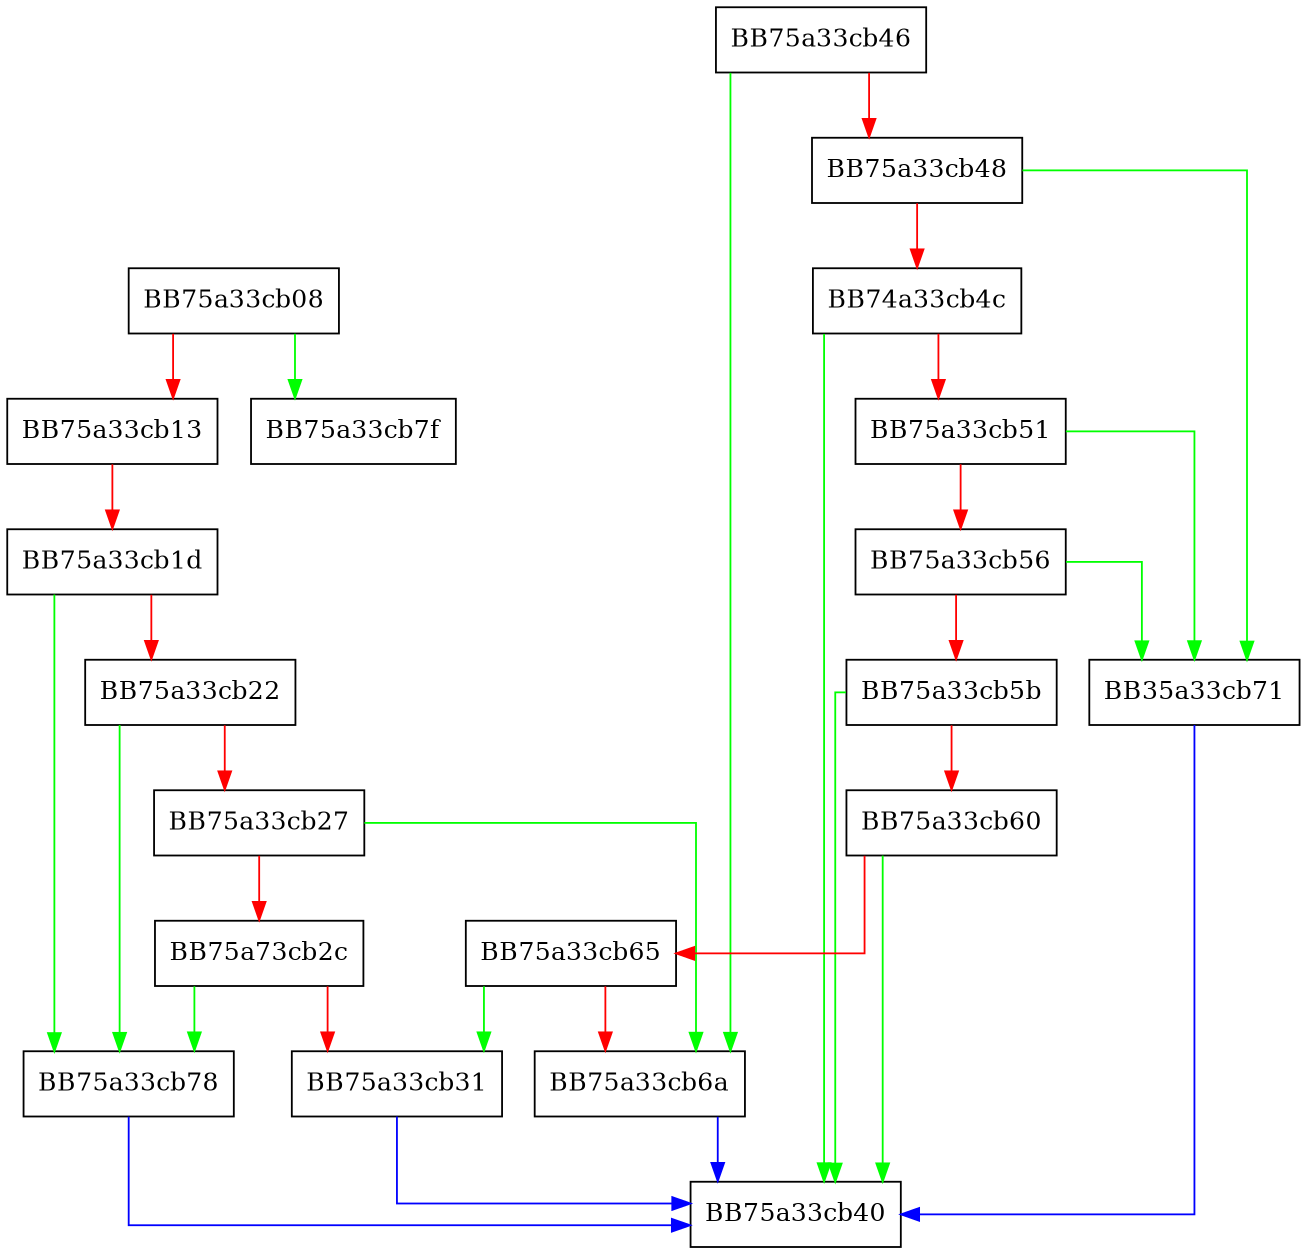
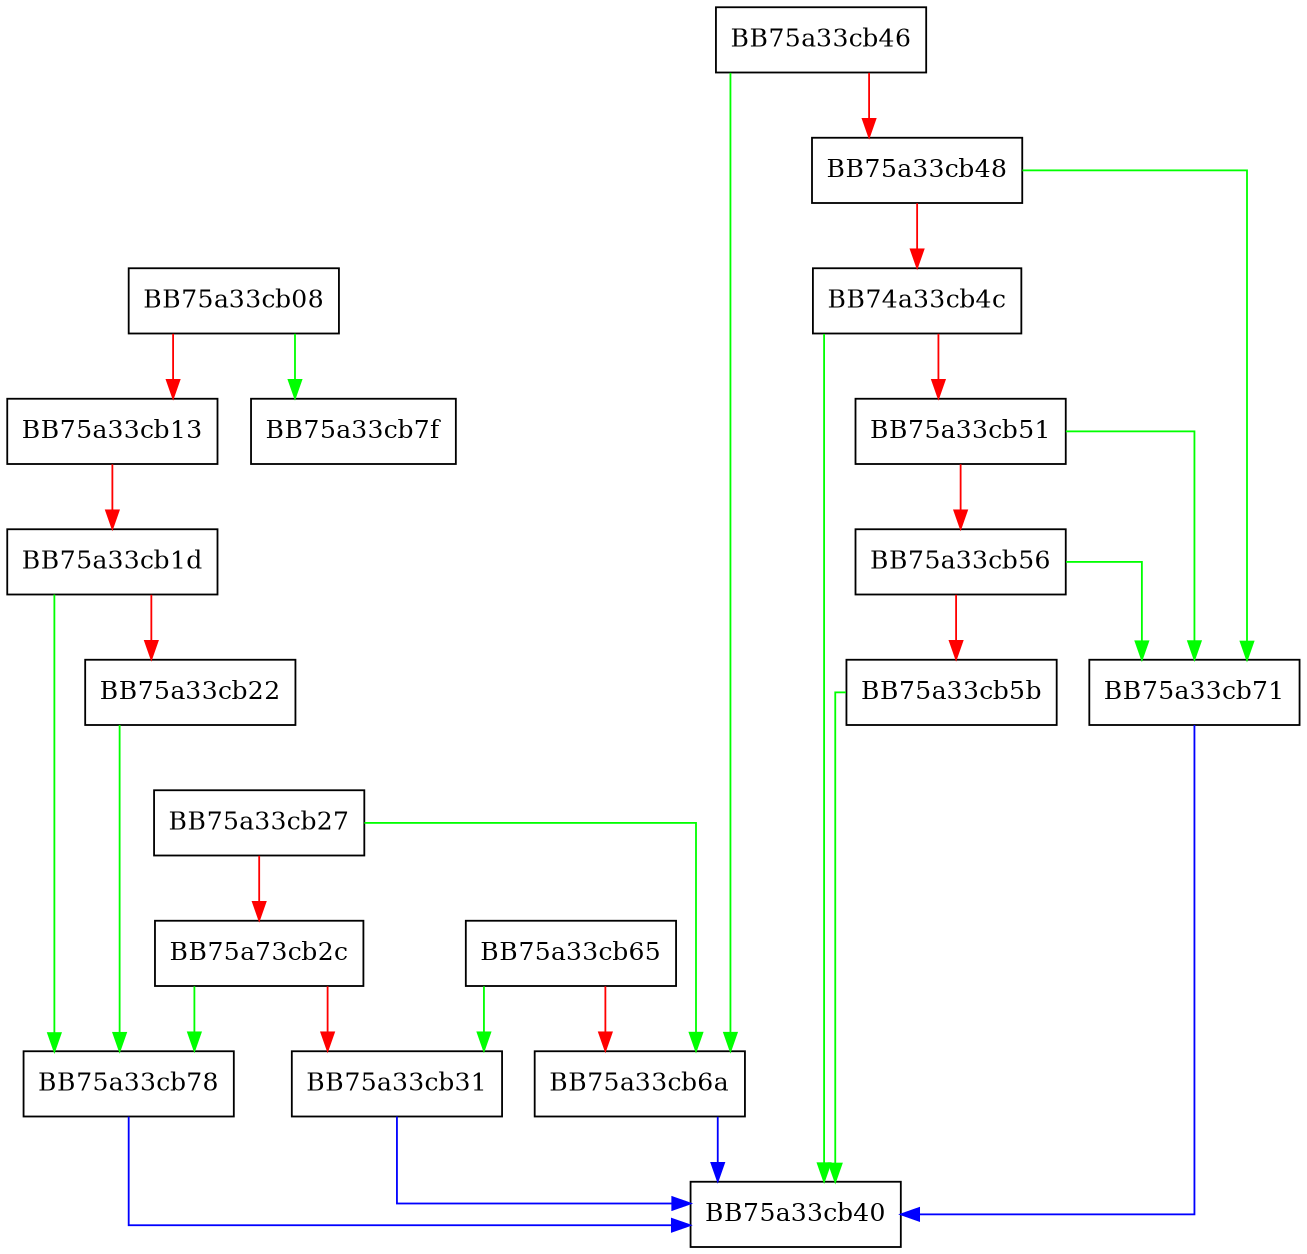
(1194, 692) -> (1194, 692)
(225, 748) -> none
(952, 823) -> none
